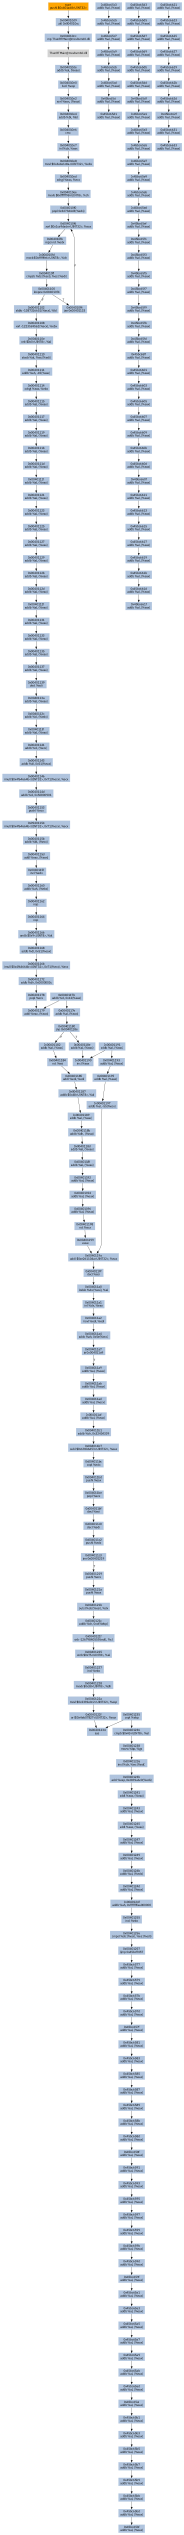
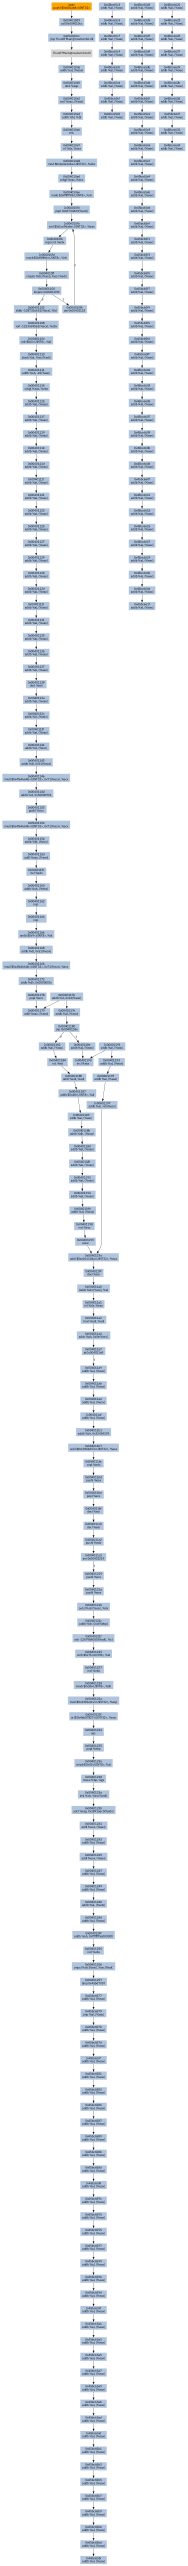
(115, 1724) -> (94, 1739)
(132, 1982) -> (94, 2013)
